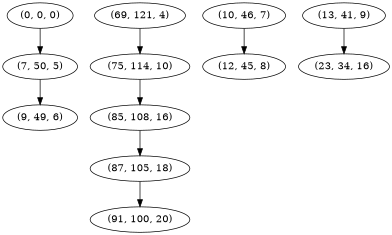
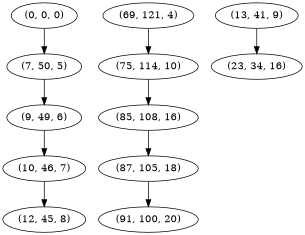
none -> (44, 140)
